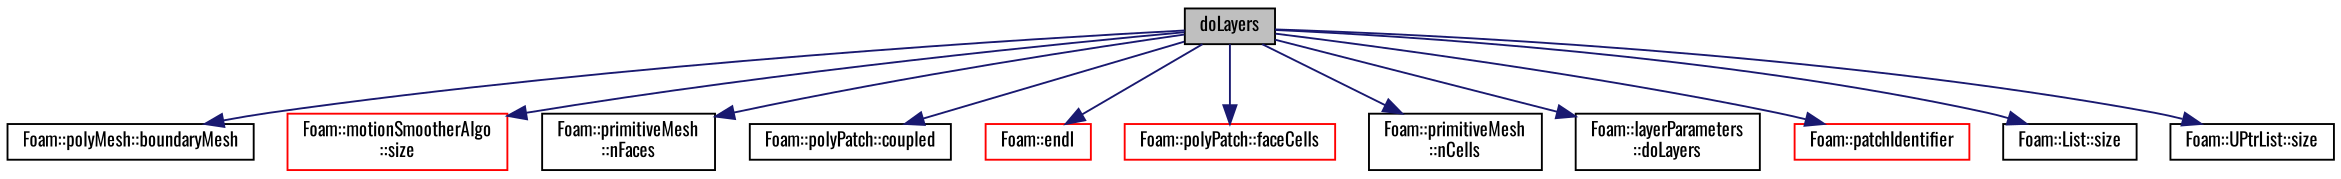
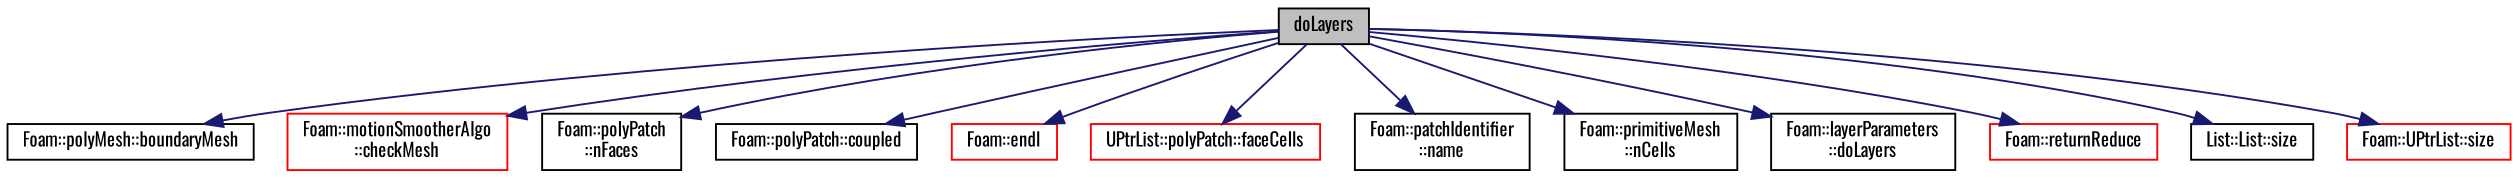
(397, 142) -> (397, 142)
(629, 142) -> (612, 142)
(1230, 142) -> (1205, 142)
none -> (1442, 142)
(1882, 142) -> (2074, 142)
(2070, 142) -> (2252, 142)
(2252, 142) -> (2429, 142)
